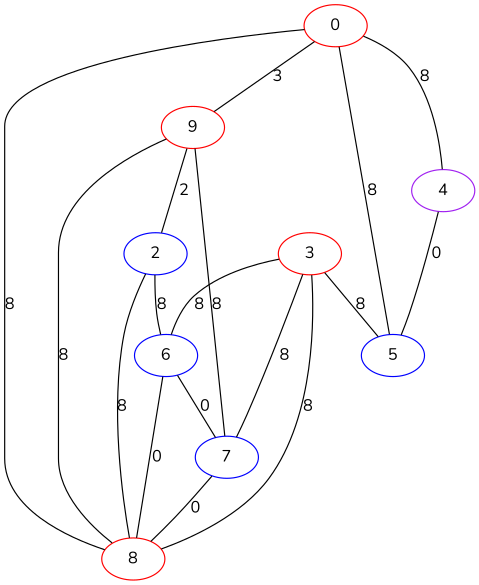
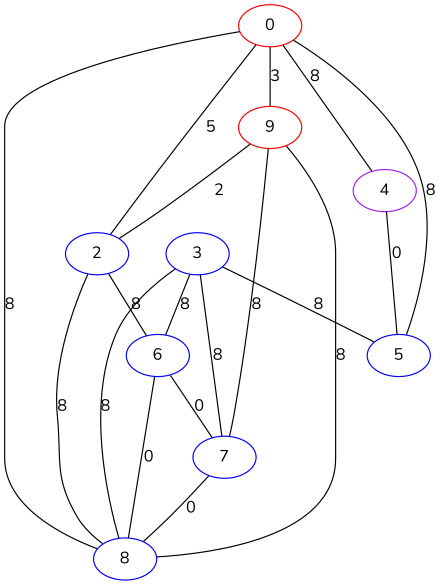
none -> (182, 139)
(310, 254) -> (198, 254)
(133, 559) -> (125, 559)
